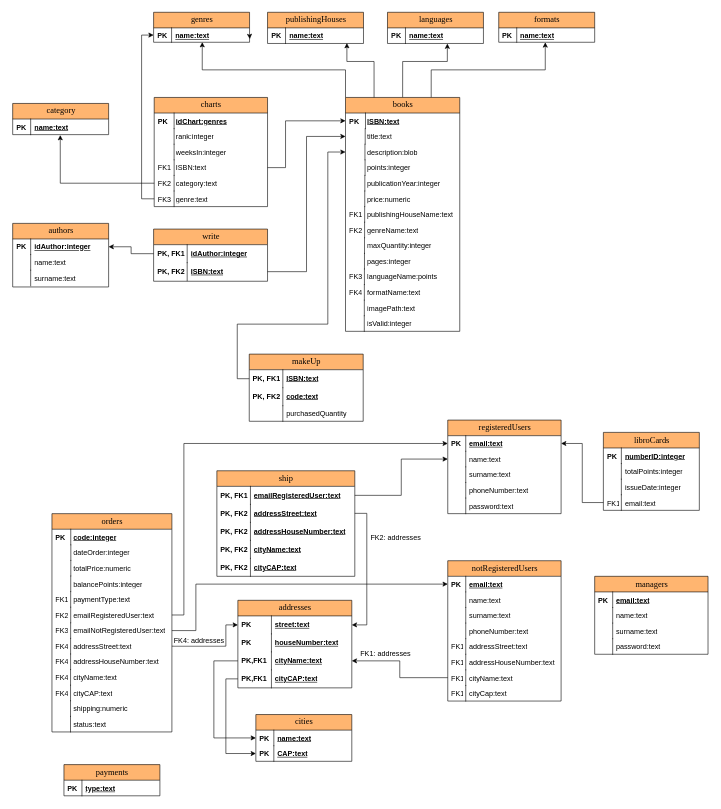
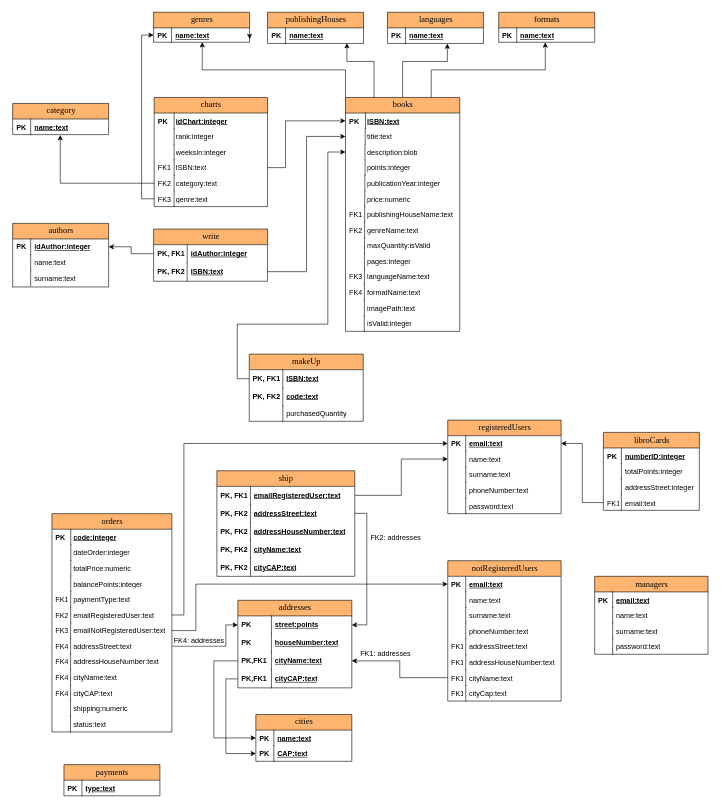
(202, 122) -> (204, 122)
(403, 246) -> (401, 246)
(403, 278) -> (400, 278)
(657, 488) -> (662, 493)
(296, 626) -> (299, 626)
